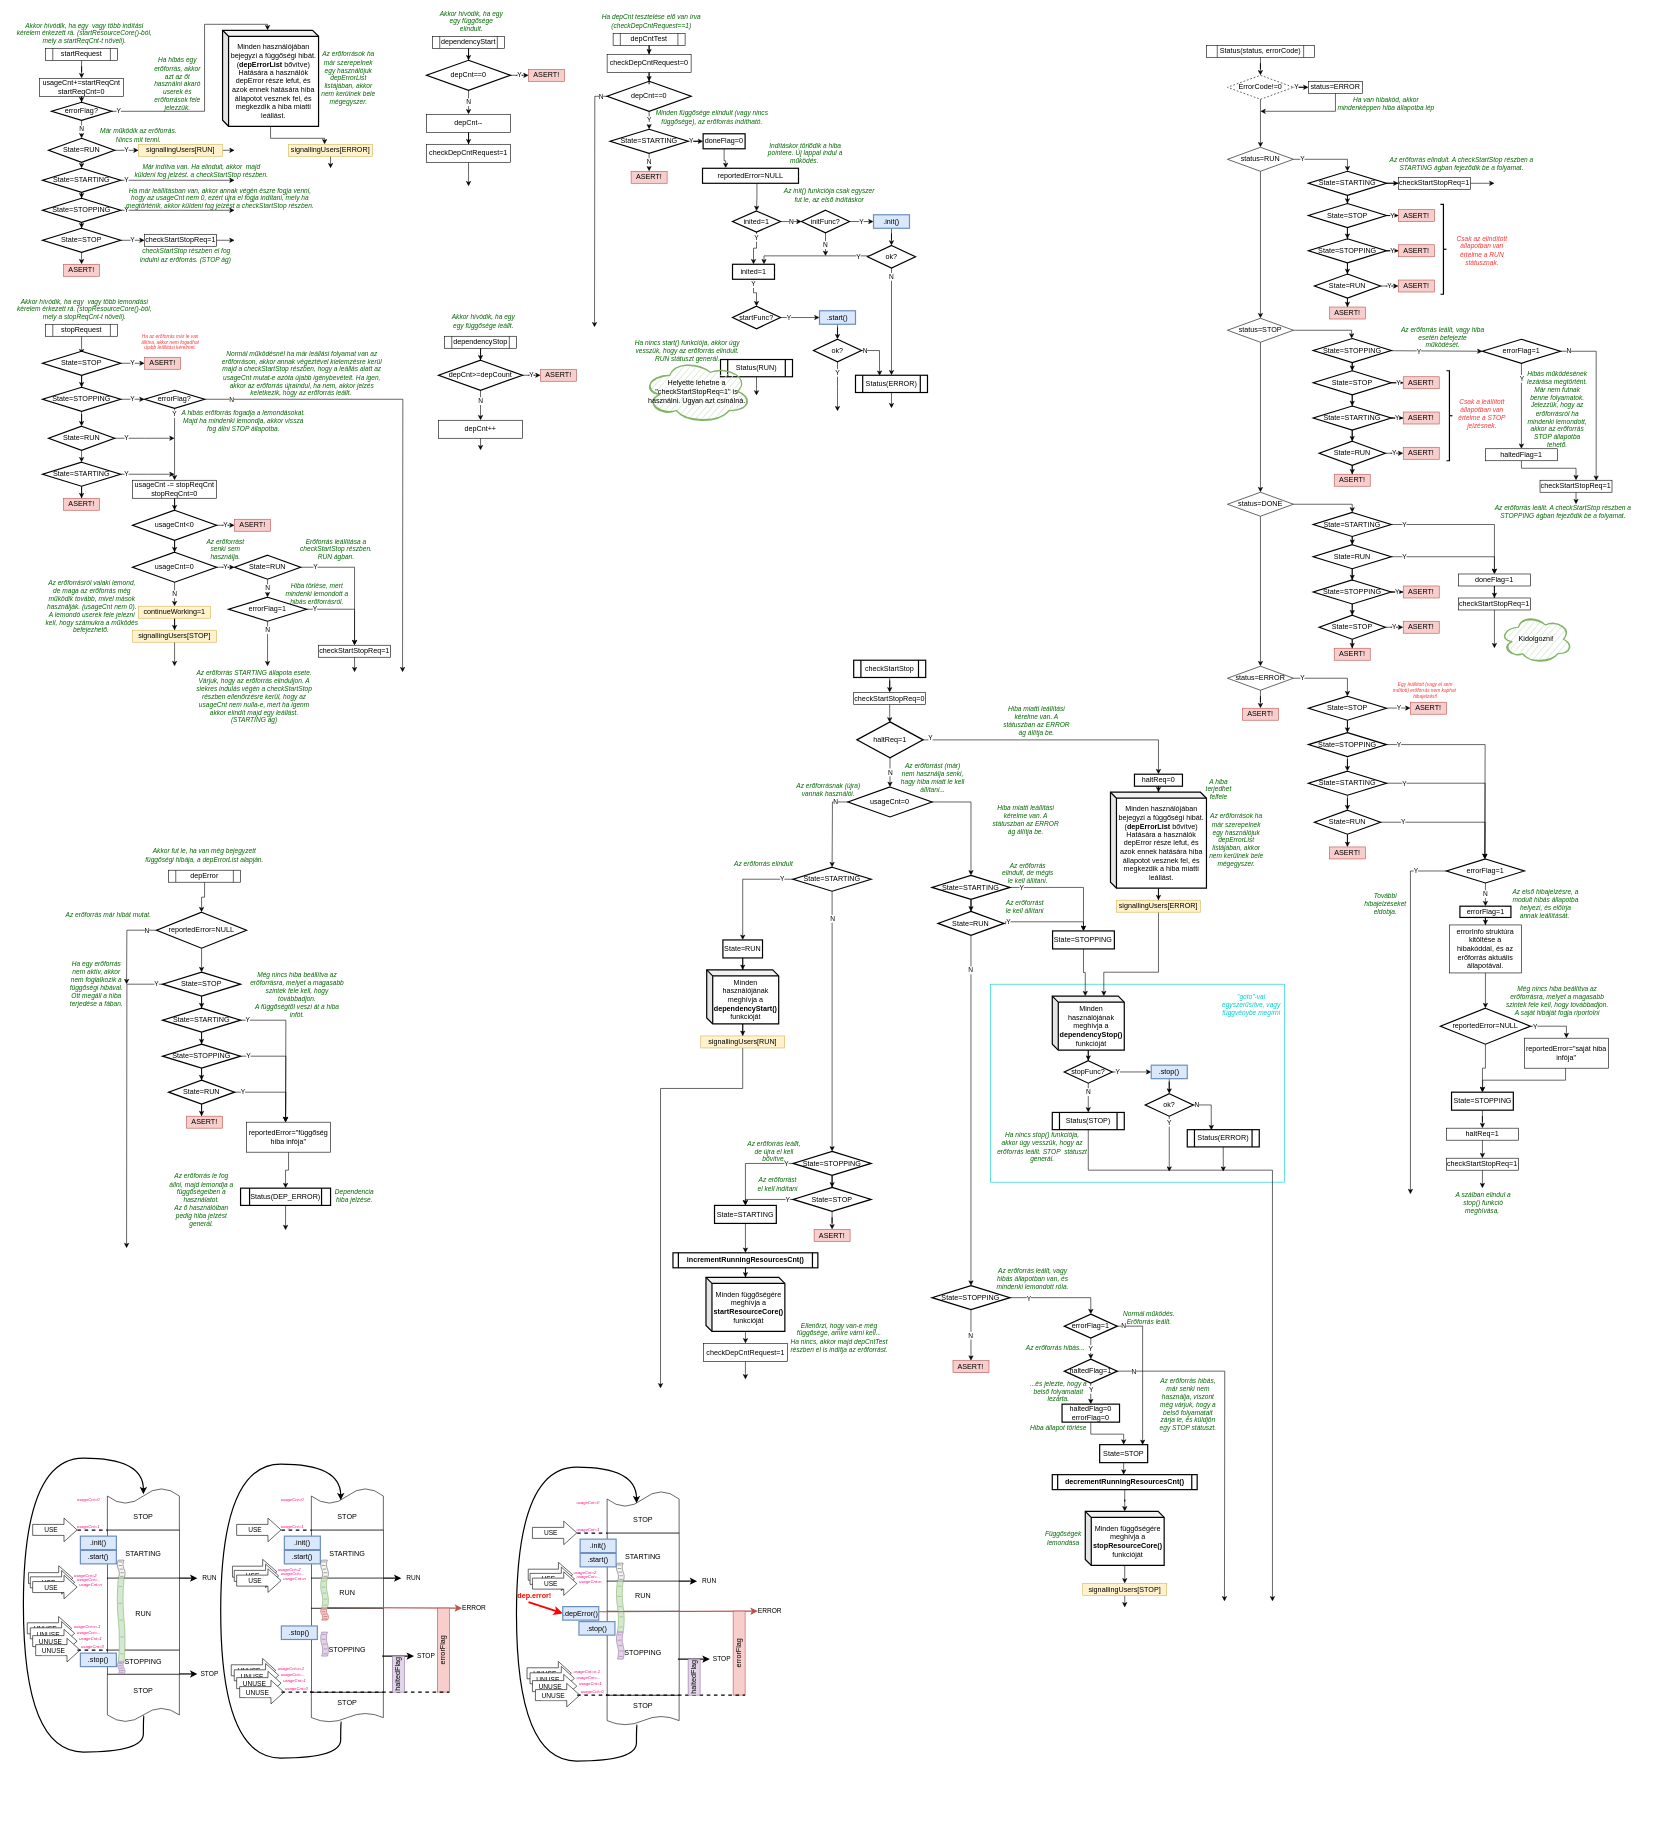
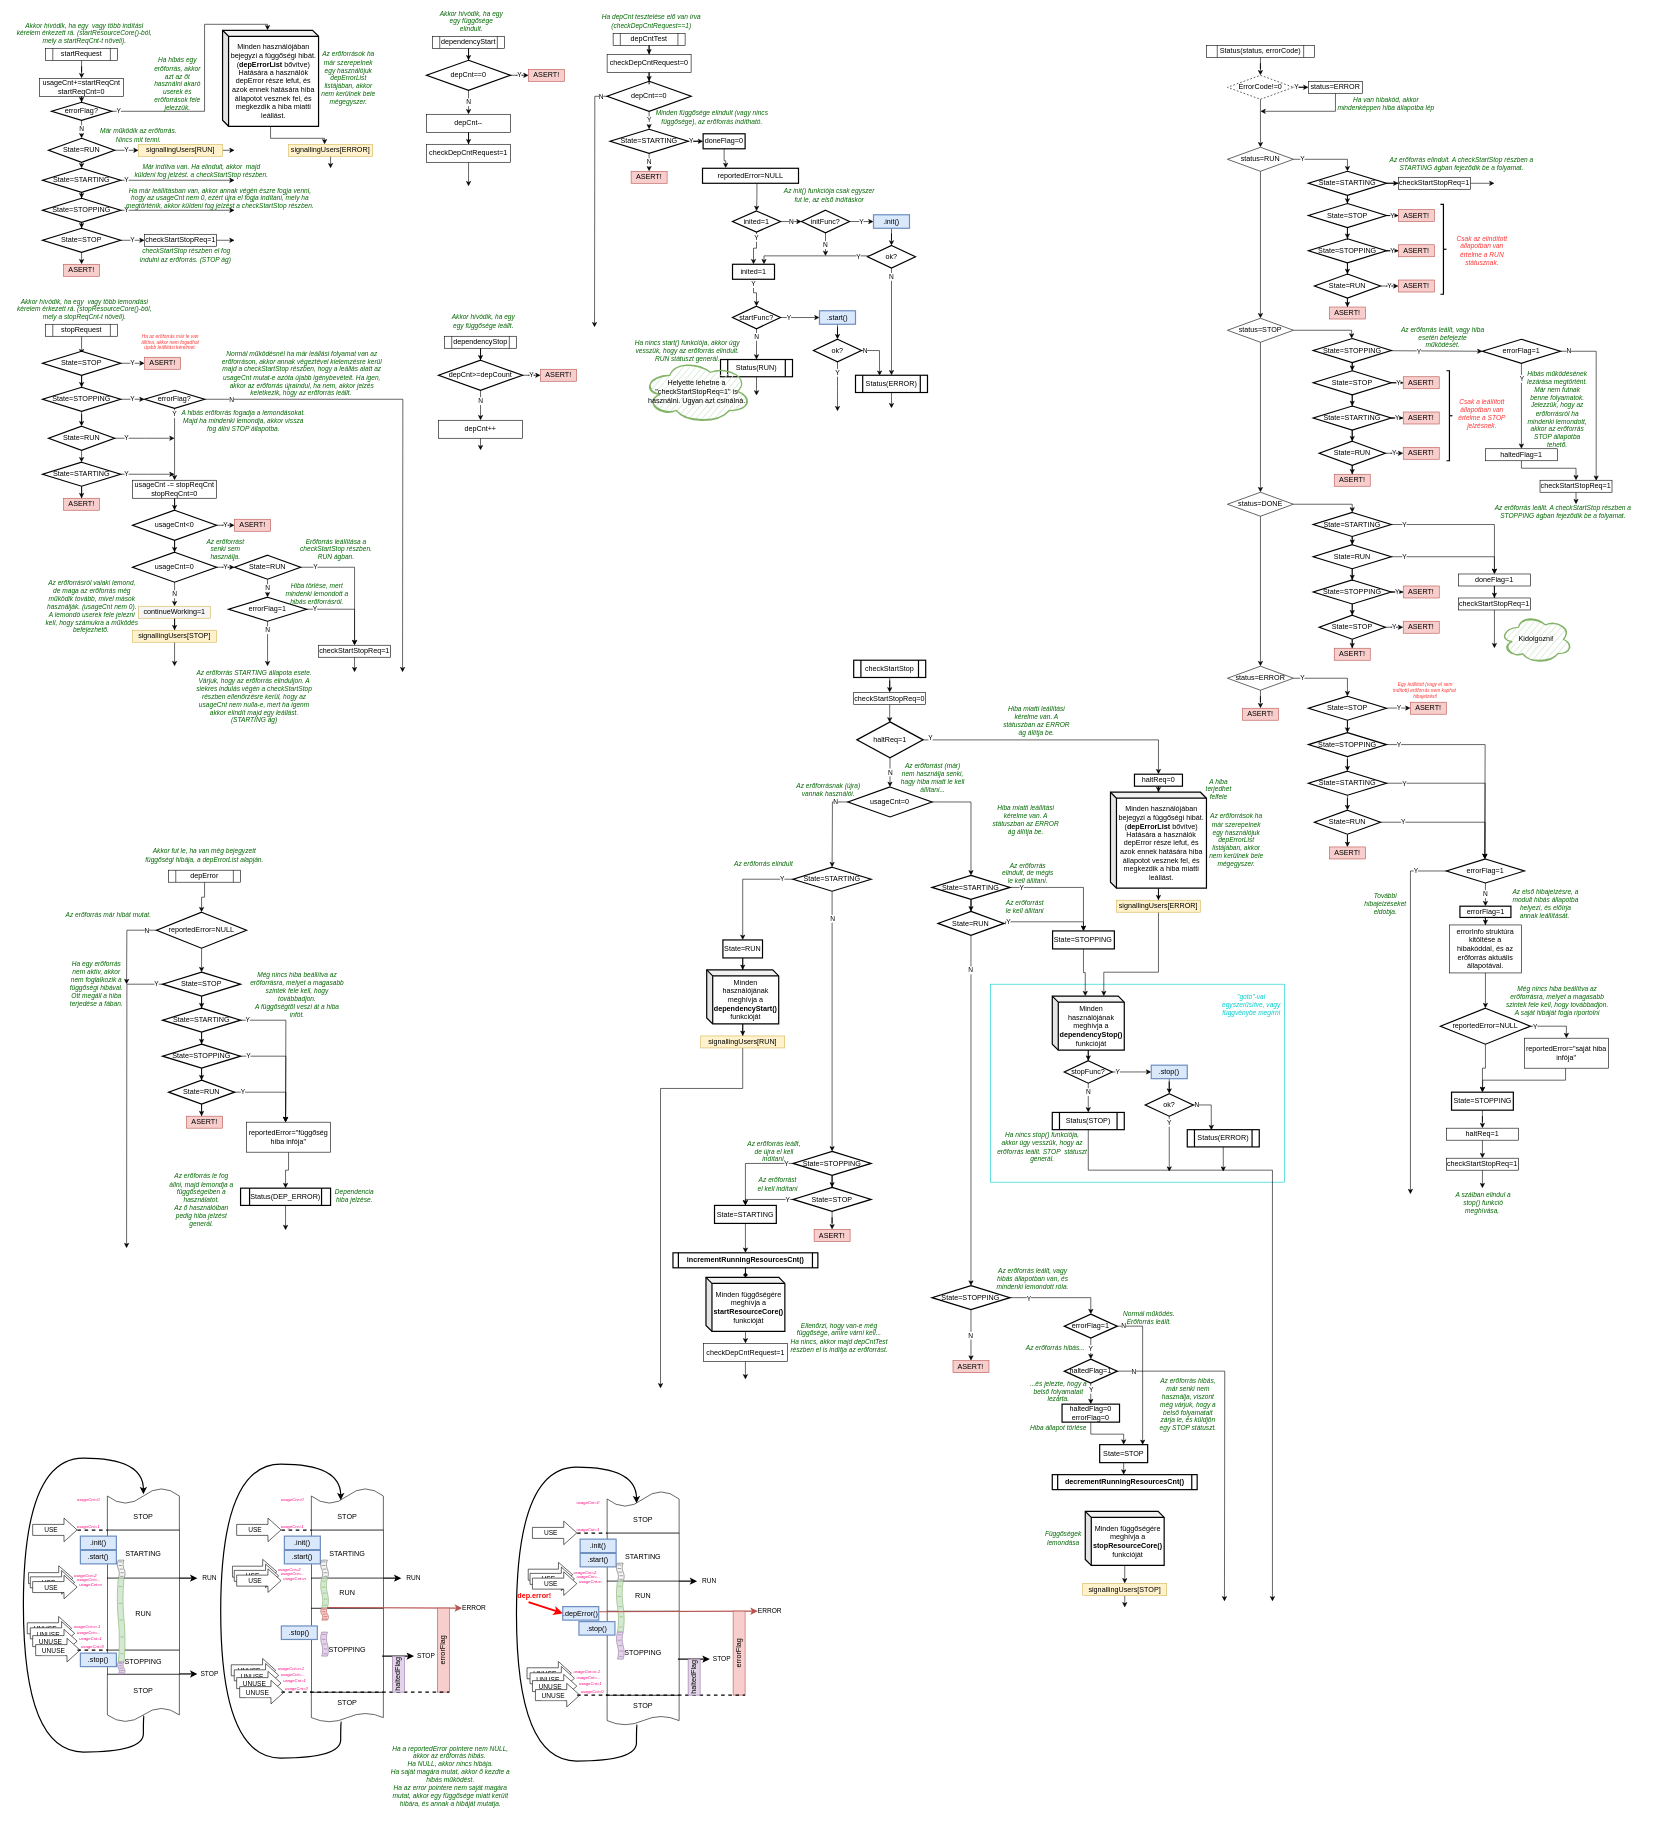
(805, 153) -> none
none -> (756, 342)
(174, 612) -> (174, 612)
(774, 1152) -> (774, 1152)
(745, 1272) -> (745, 1271)
(1125, 1500) -> none
none -> (450, 1776)
